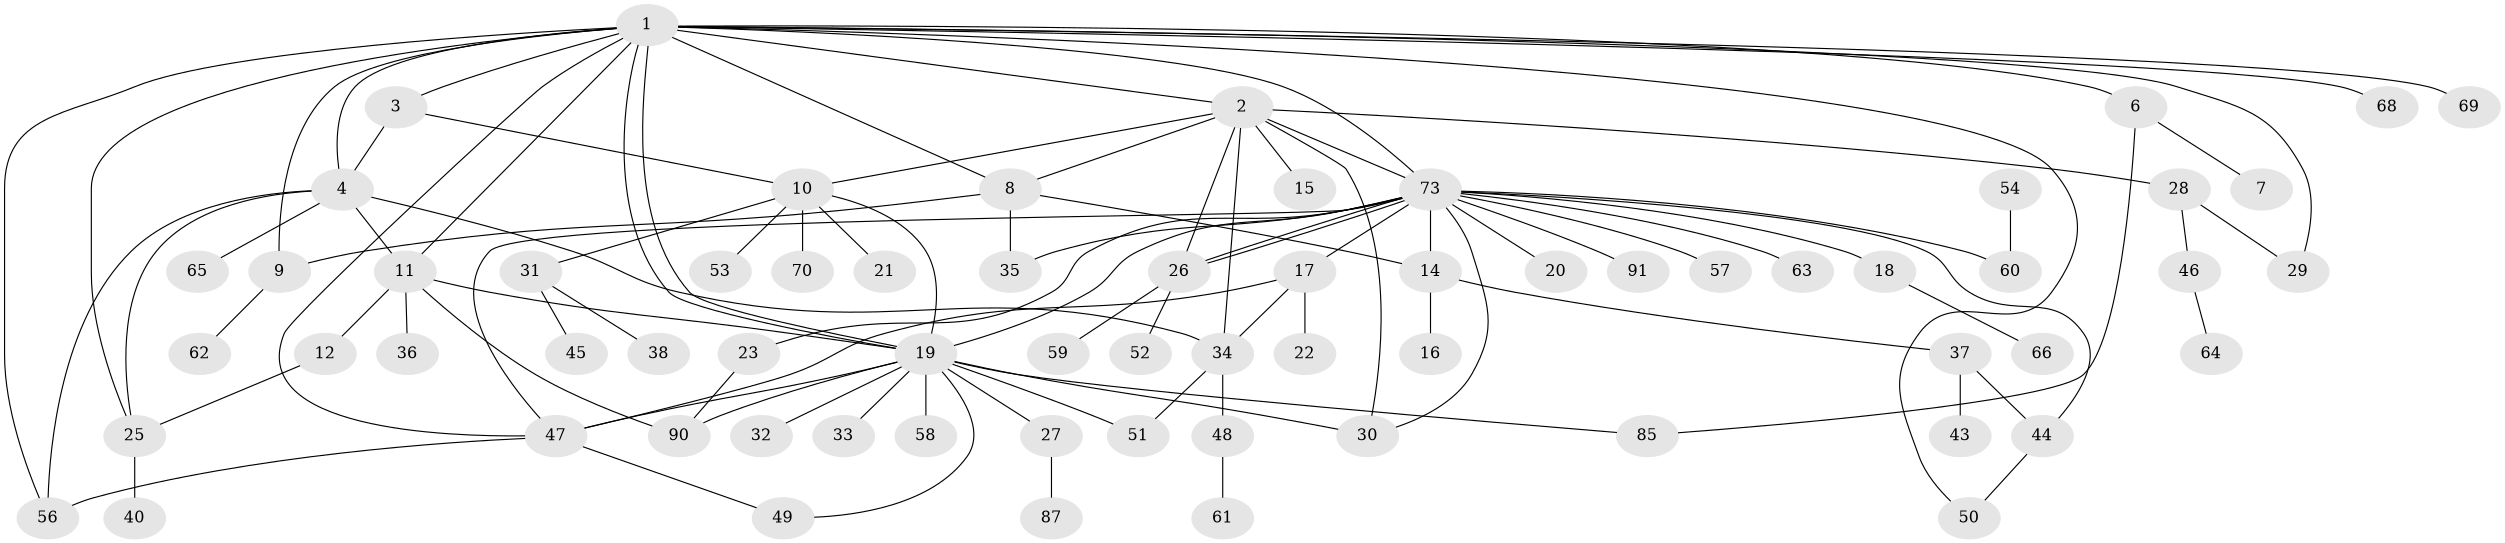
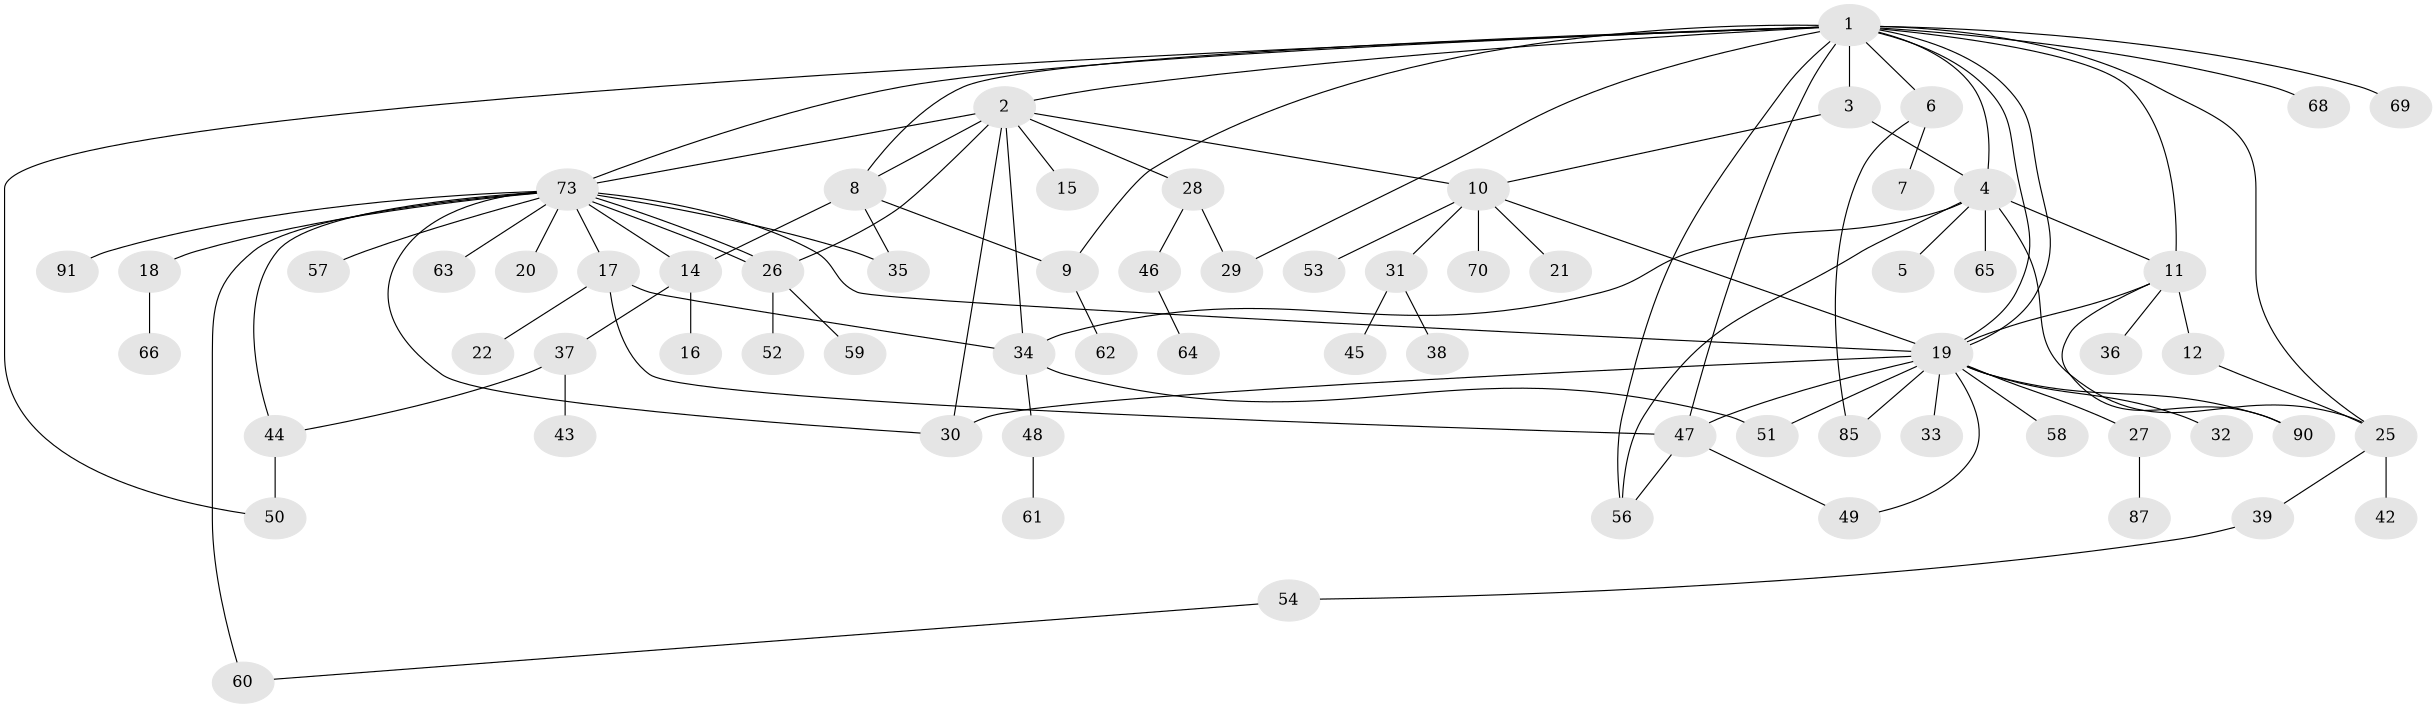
(851, 222) -> none
none -> (1903, 272)
(749, 354) -> none
(135, 518) -> (2386, 518)
none -> (2263, 518)
